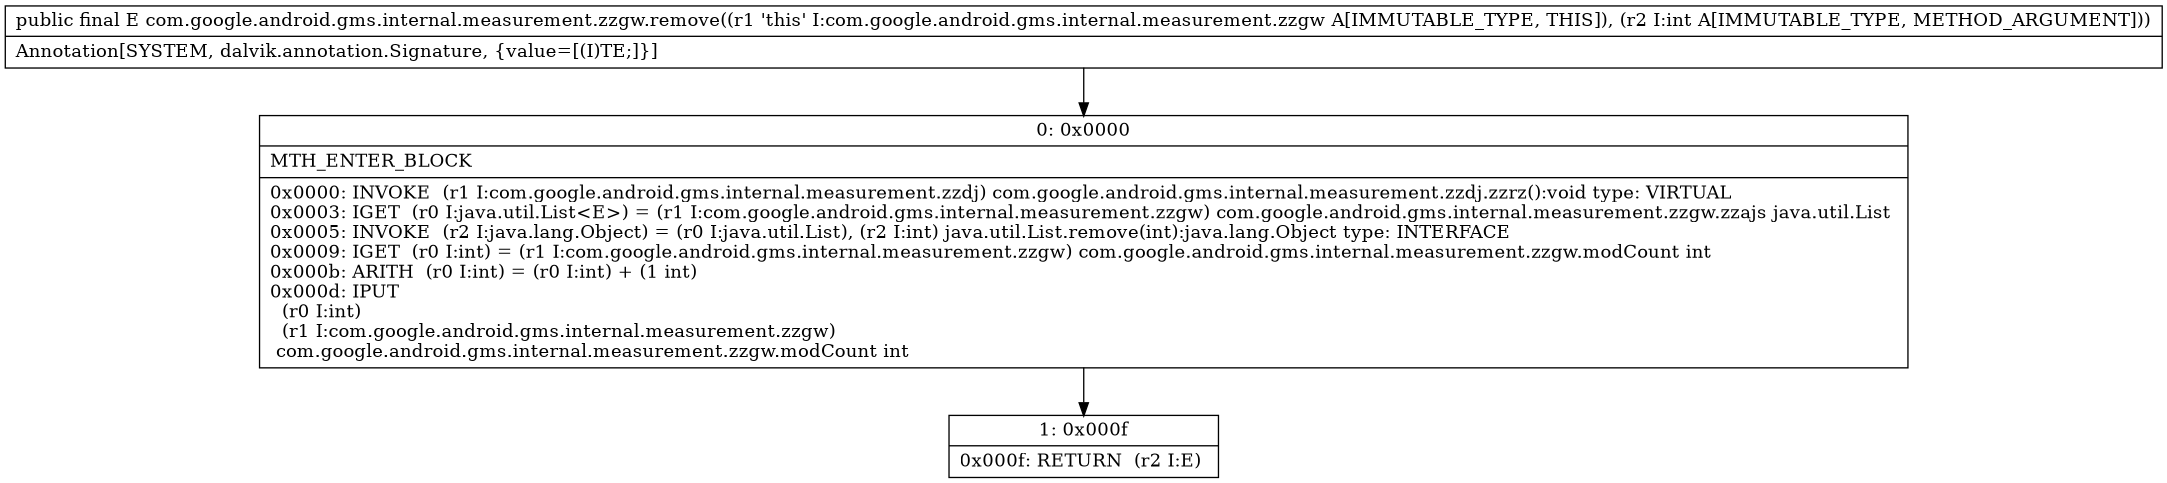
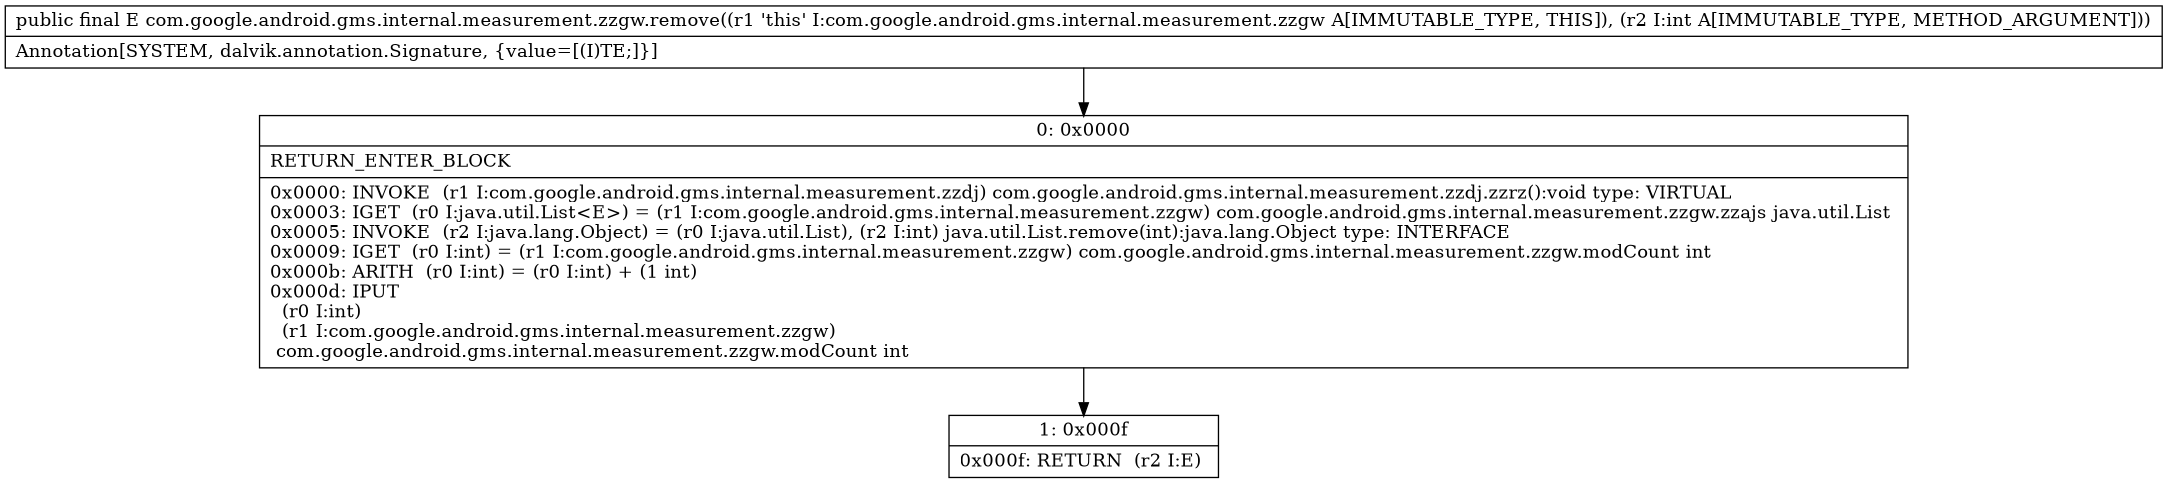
(372, 161) -> (391, 161)
